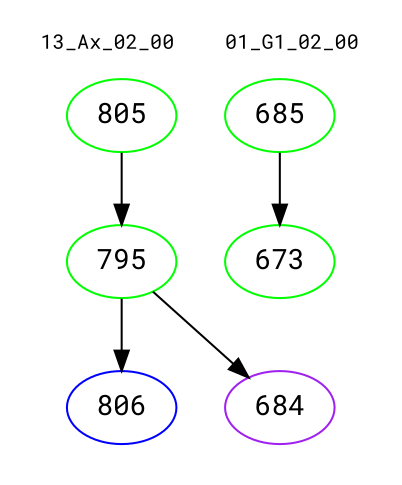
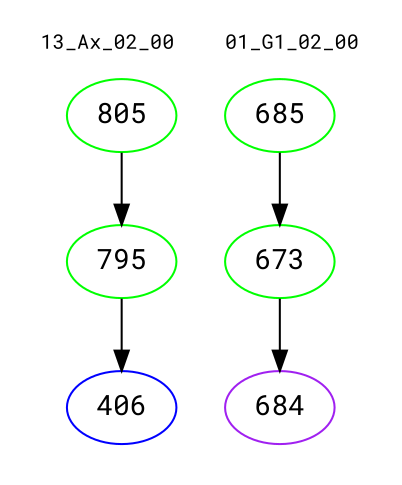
(179, 315) -> (280, 325)
(122, 408) -> (122, 408)
